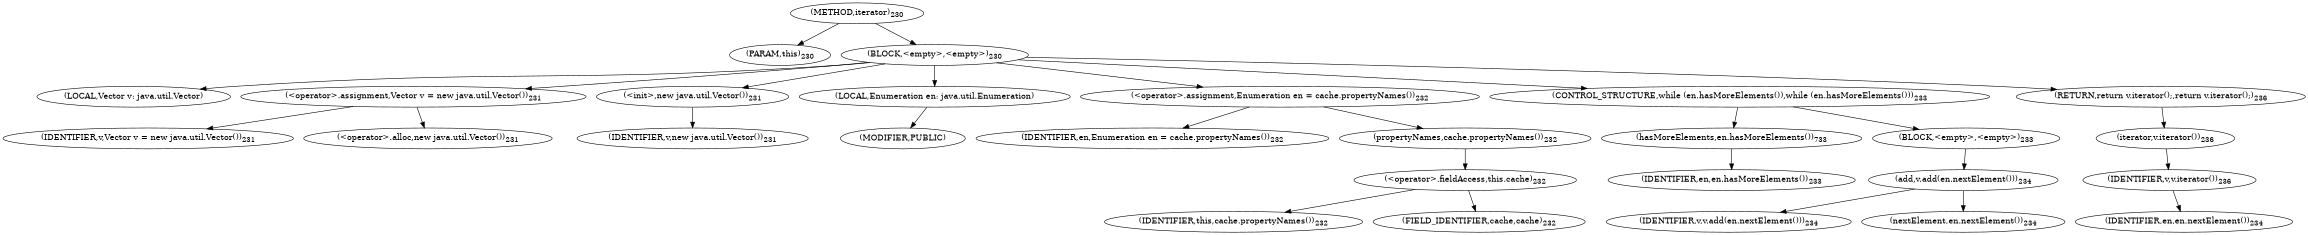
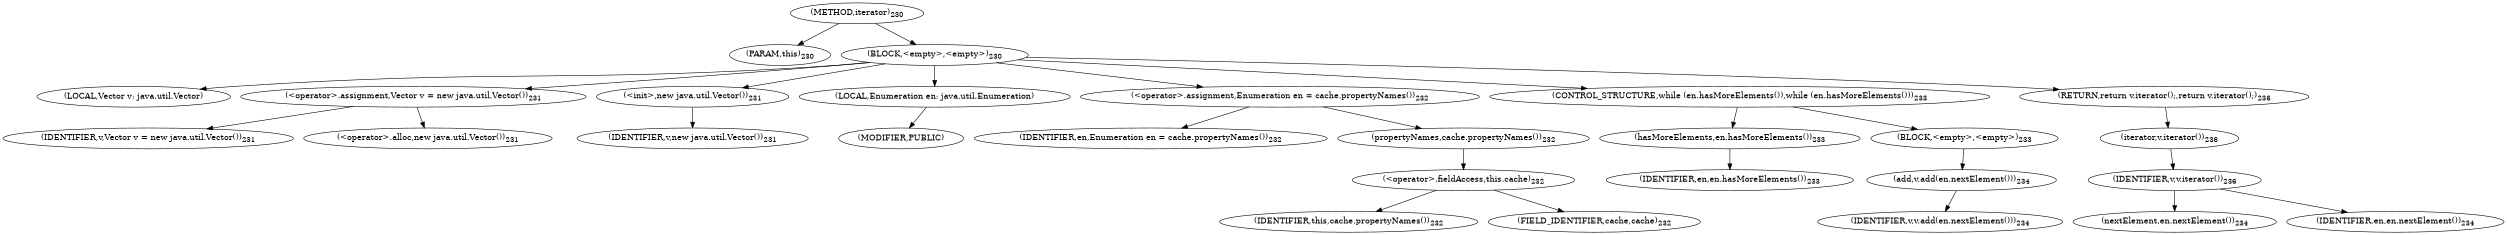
(1821, 138) -> (1819, 138)
(1963, 198) -> (2175, 198)
